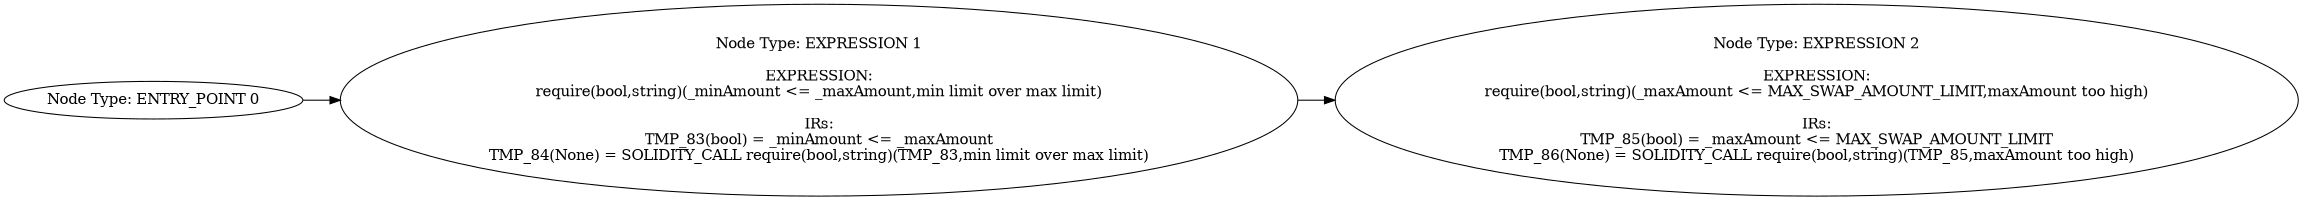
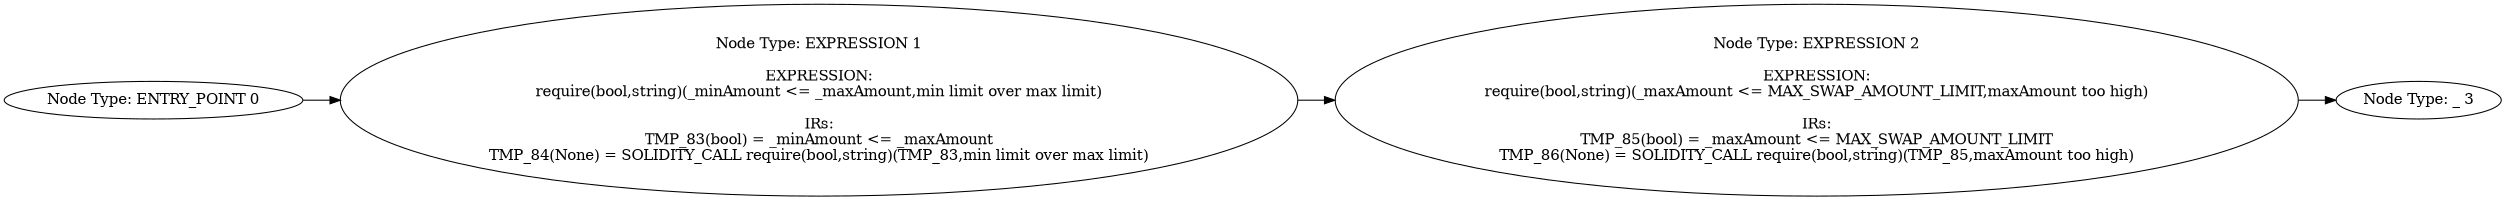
none -> (2419, 100)
